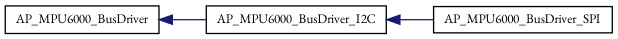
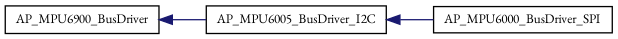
(82, 20) -> (82, 20)
(296, 20) -> (296, 20)
